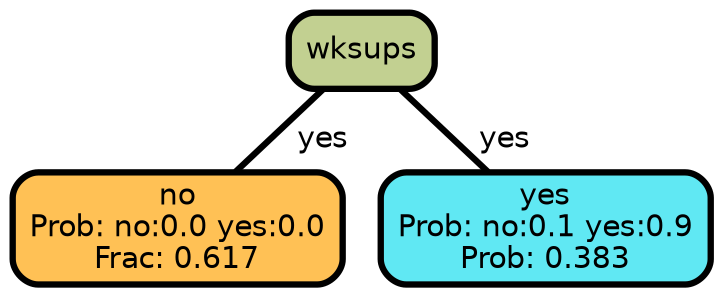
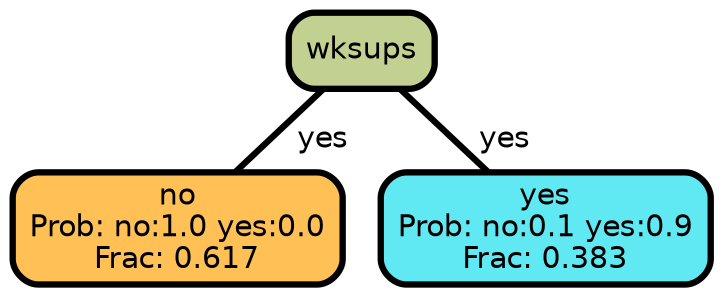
(178, 228) -> (178, 228)
(546, 228) -> (546, 228)
